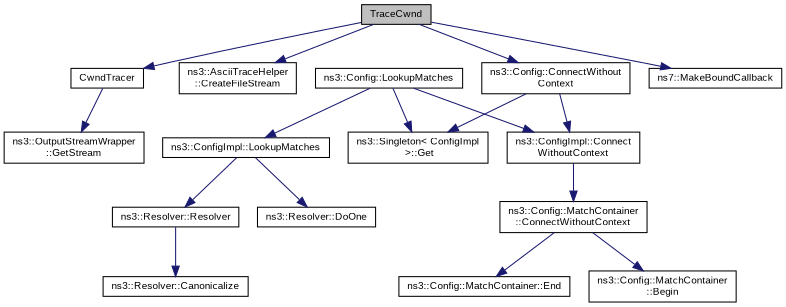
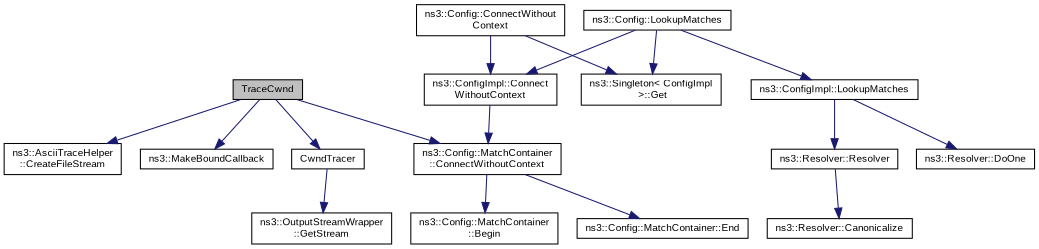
(464, 42) -> (364, 120)
(715, 78) -> (207, 159)
